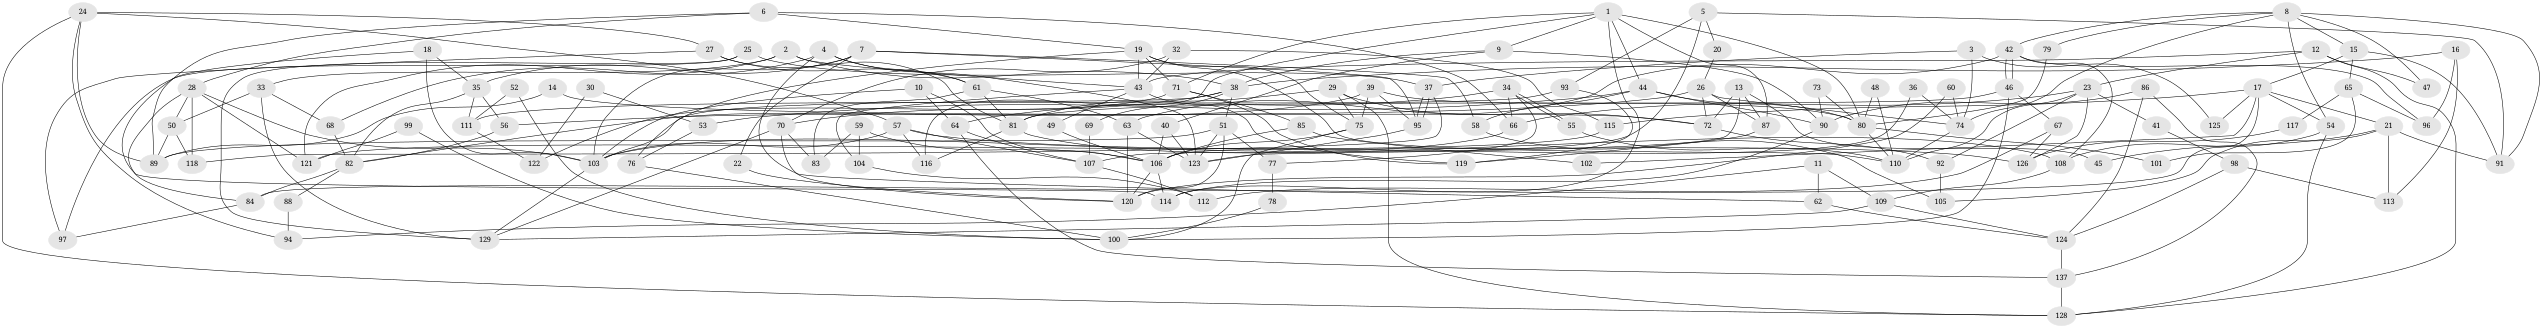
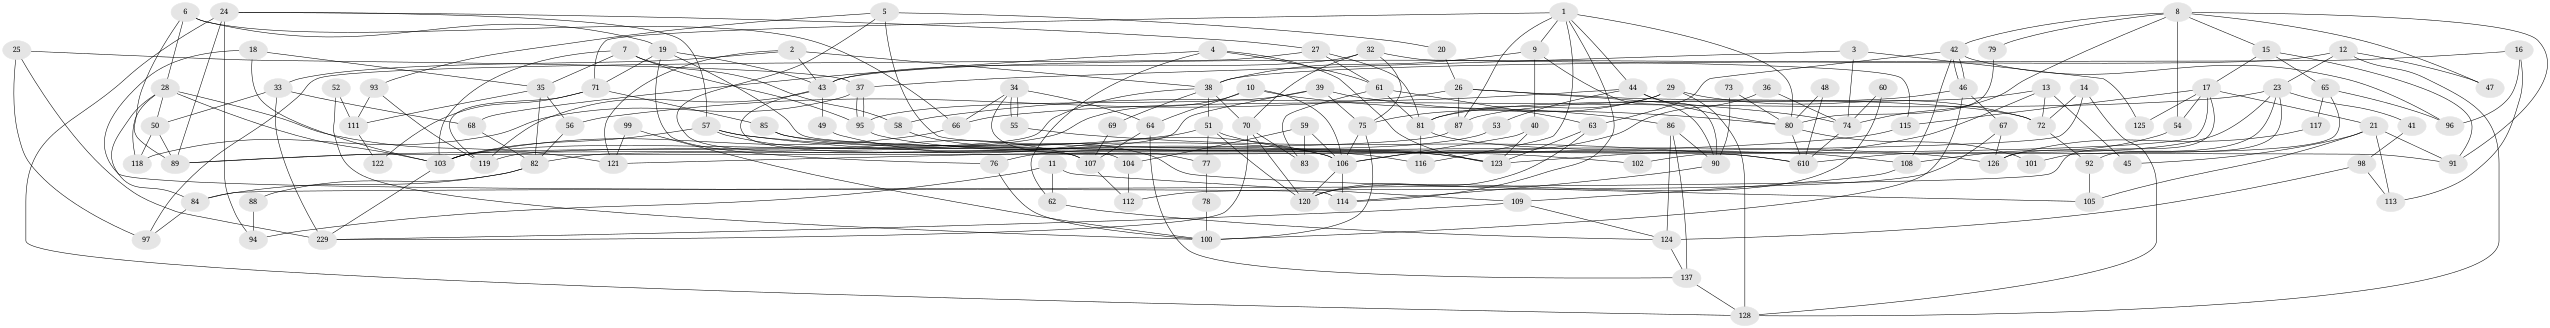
(1287, 77) -> (1401, 87)
(591, 88) -> none
none -> (1461, 108)
(738, 164) -> none
(1895, 164) -> (1803, 164)
(485, 240) -> (322, 240)
(2253, 282) -> (2047, 281)
